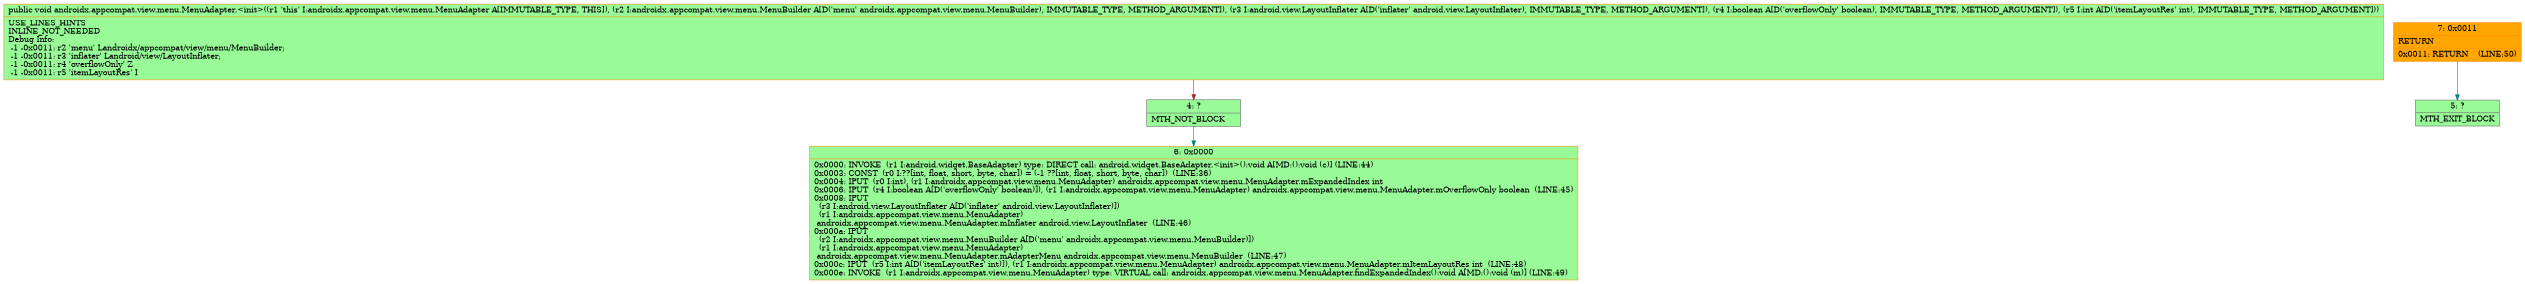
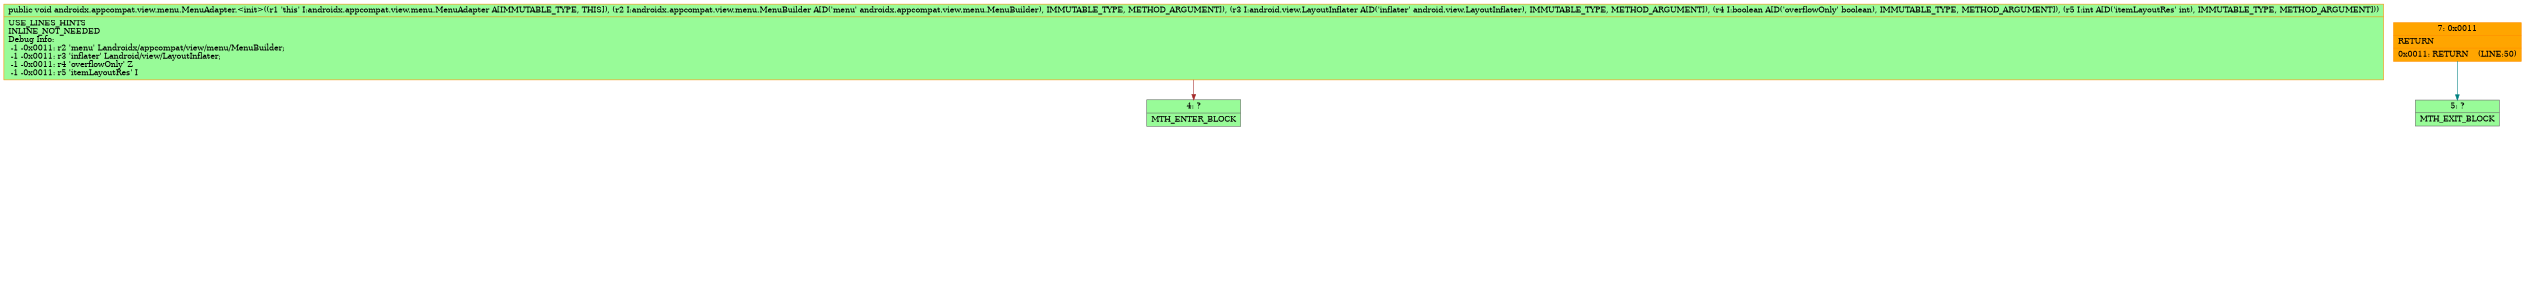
(1188, 119) -> (1194, 119)
(1194, 213) -> none
